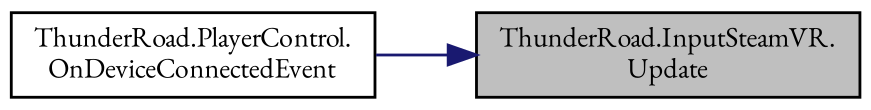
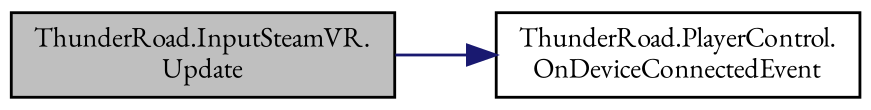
(412, 55) -> (431, 55)
